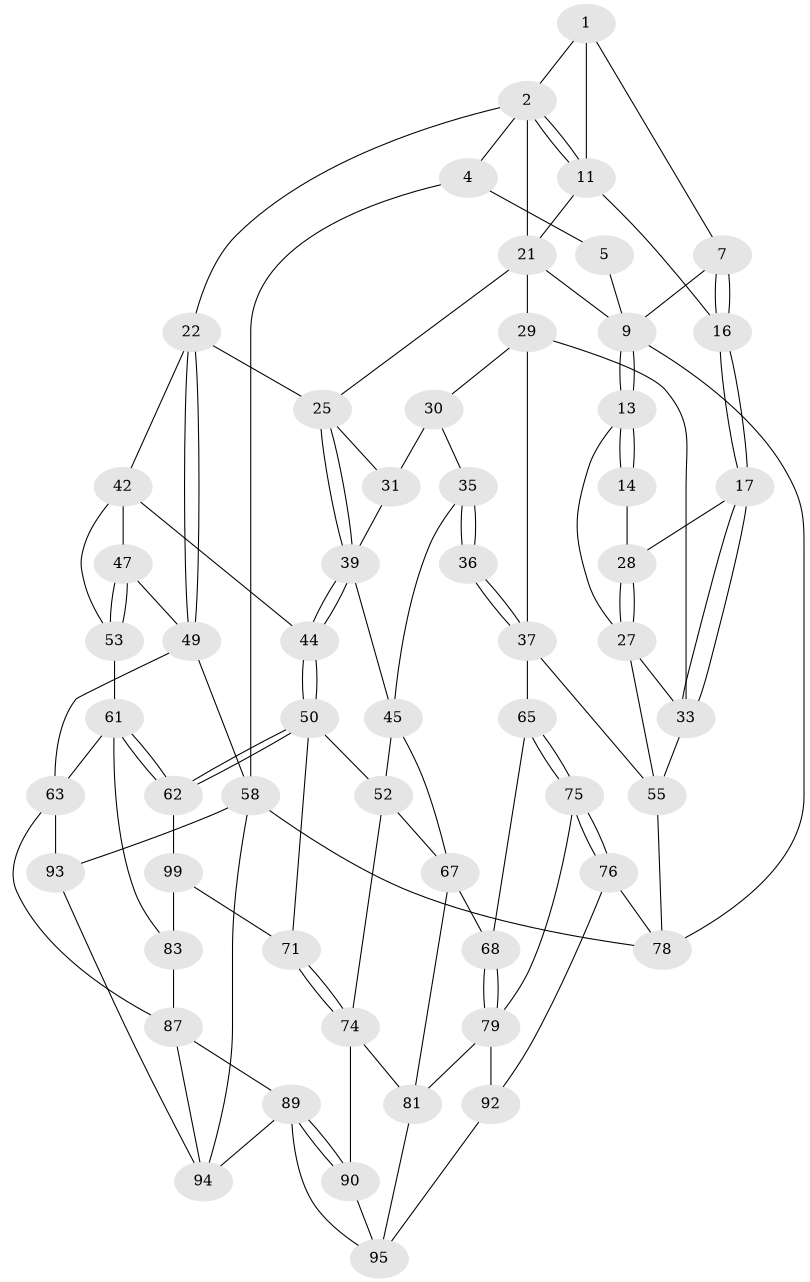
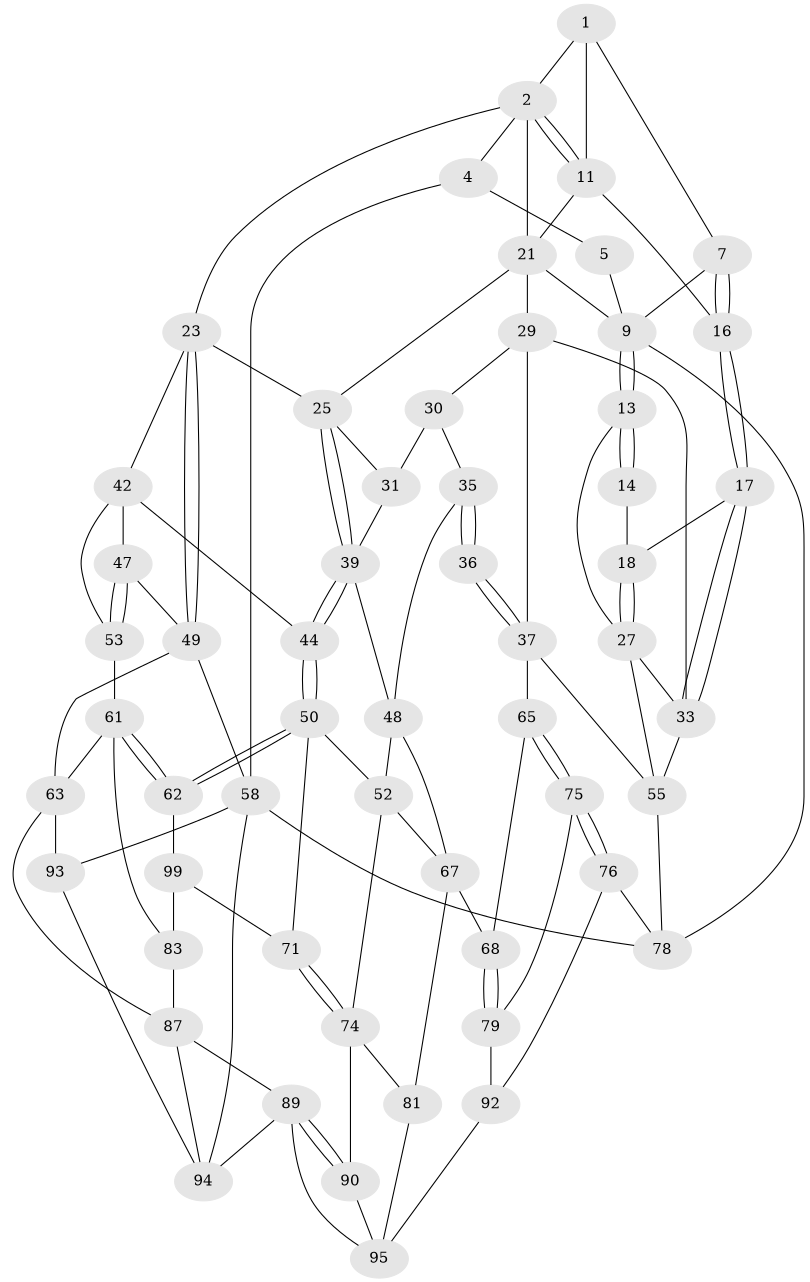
(192, 332) -> (192, 332)
(627, 564) -> (627, 564)
(393, 718) -> (393, 718)
(452, 1066) -> none
